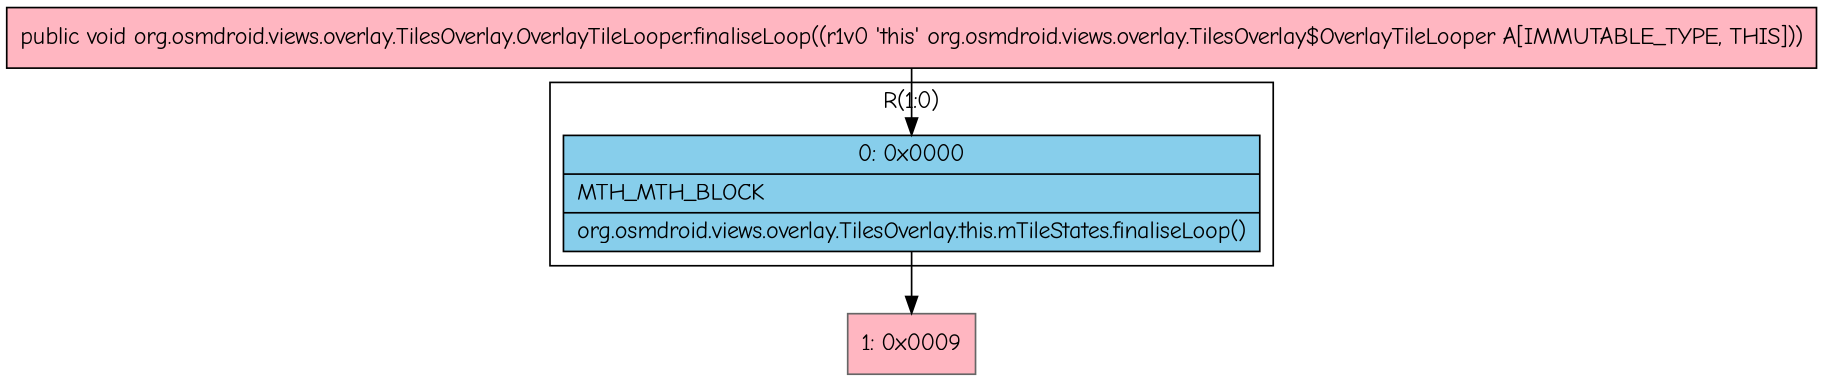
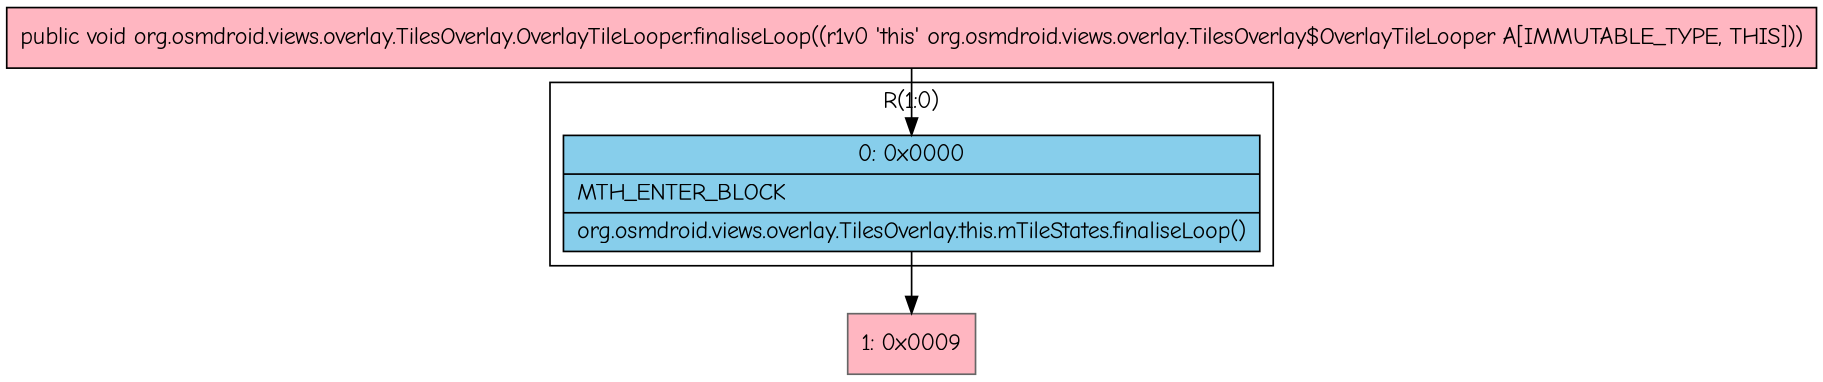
(671, 193) -> (681, 193)
